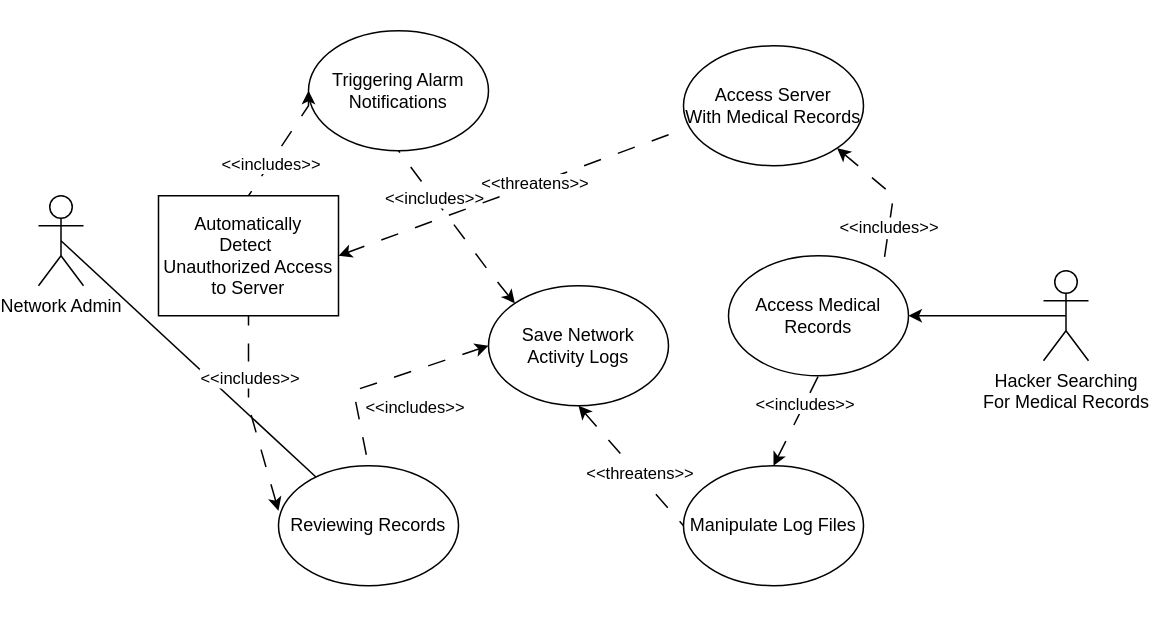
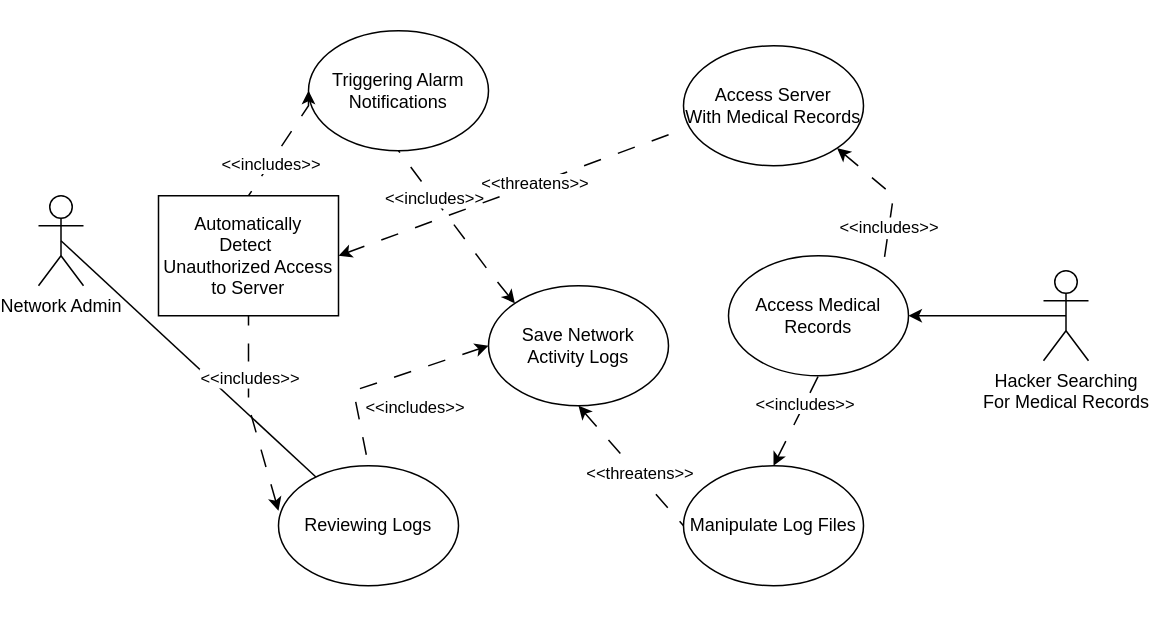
(368, 526) -> (368, 526)
